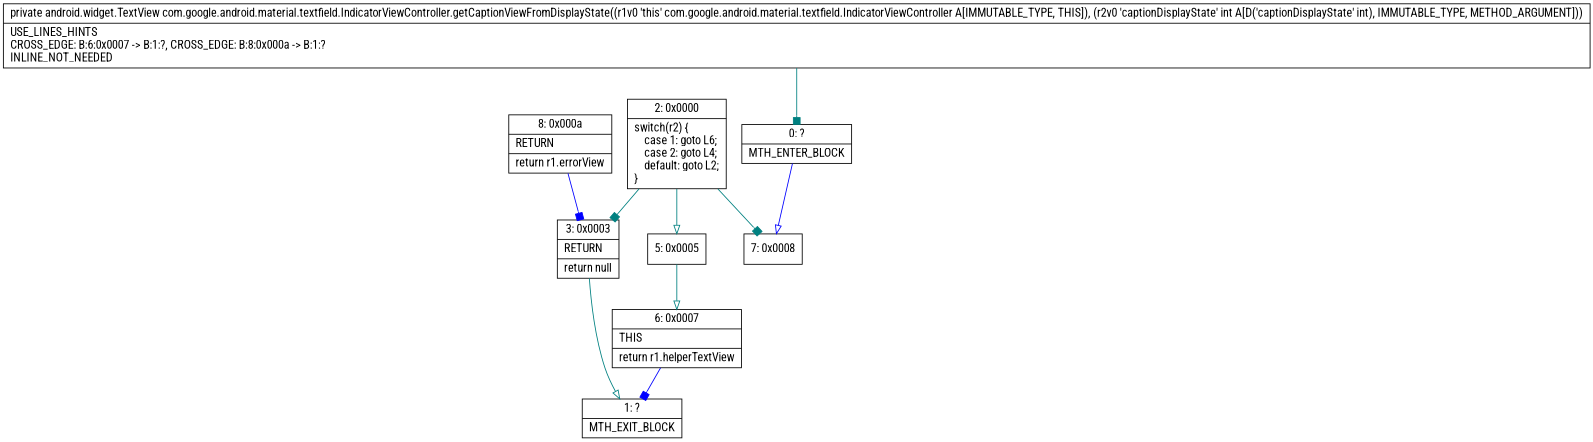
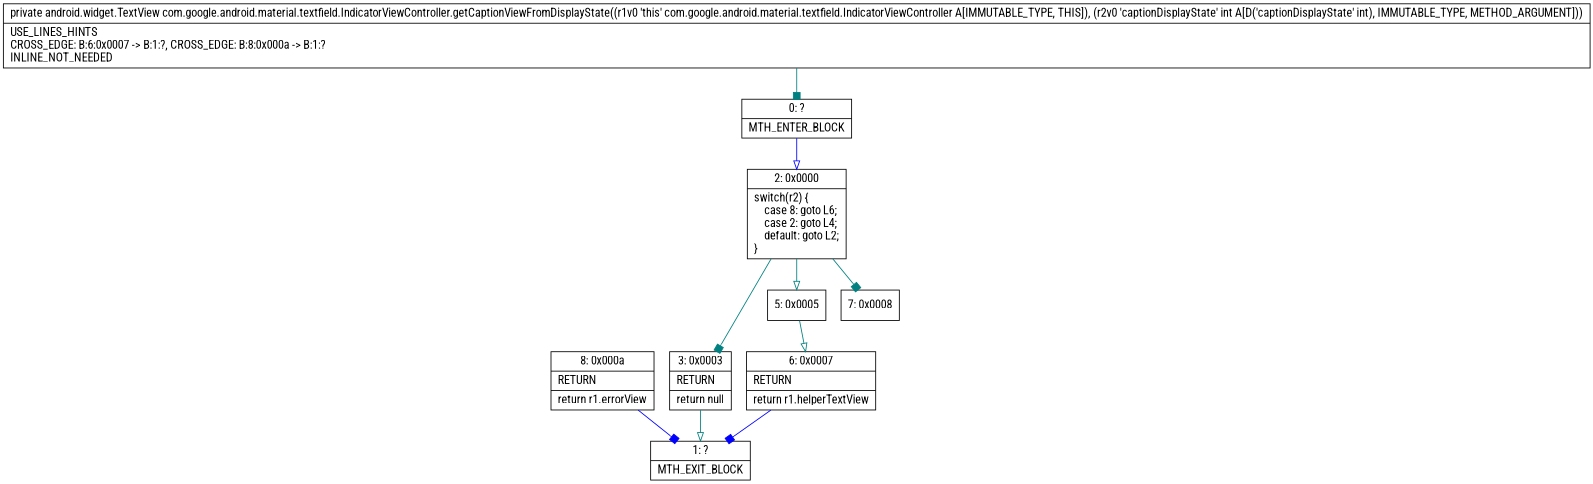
(676, 141) -> (796, 211)
(573, 192) -> (654, 423)
(785, 194) -> (797, 150)
(631, 338) -> (773, 380)
